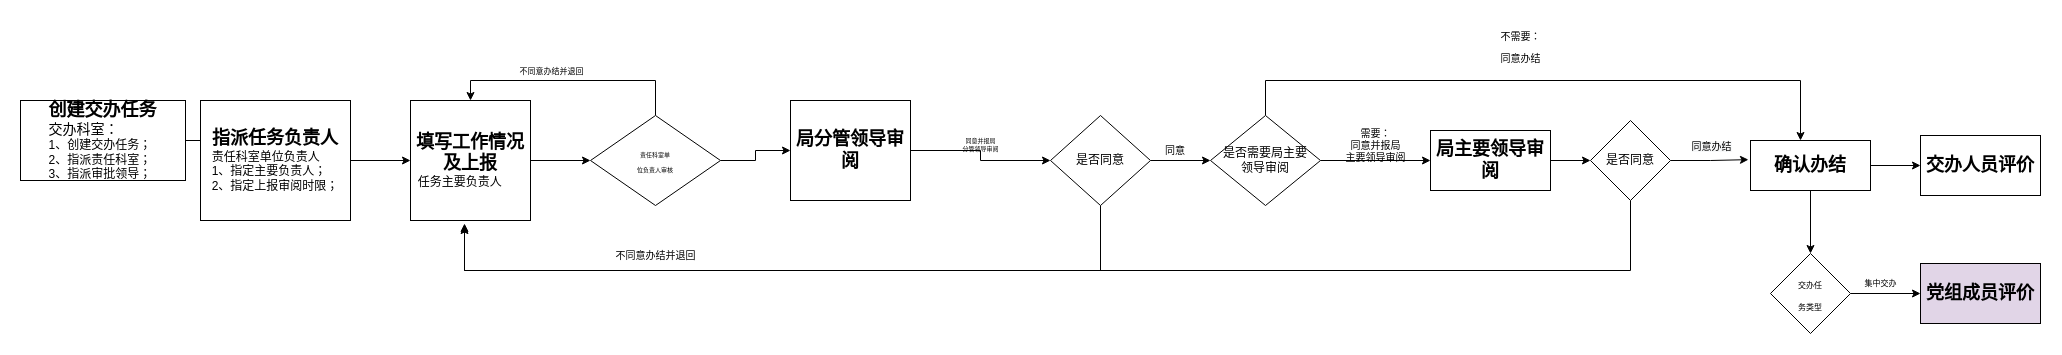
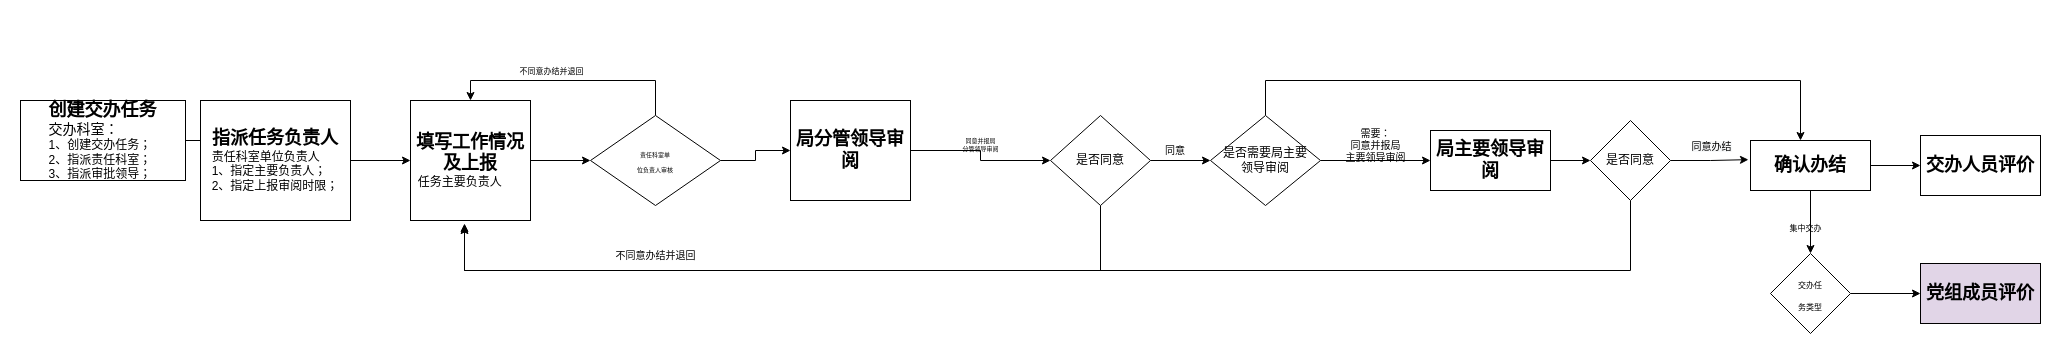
(1521, 46) -> none
(1881, 281) -> (1806, 226)
